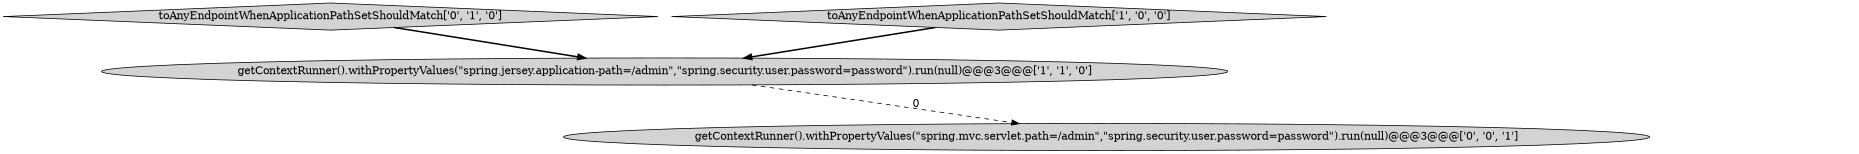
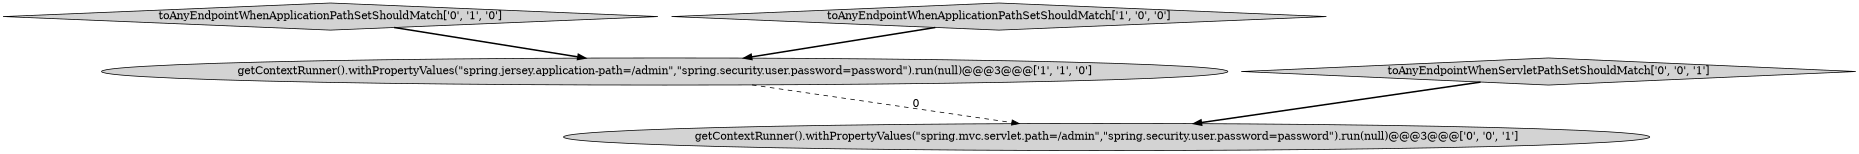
none -> (1548, 72)
